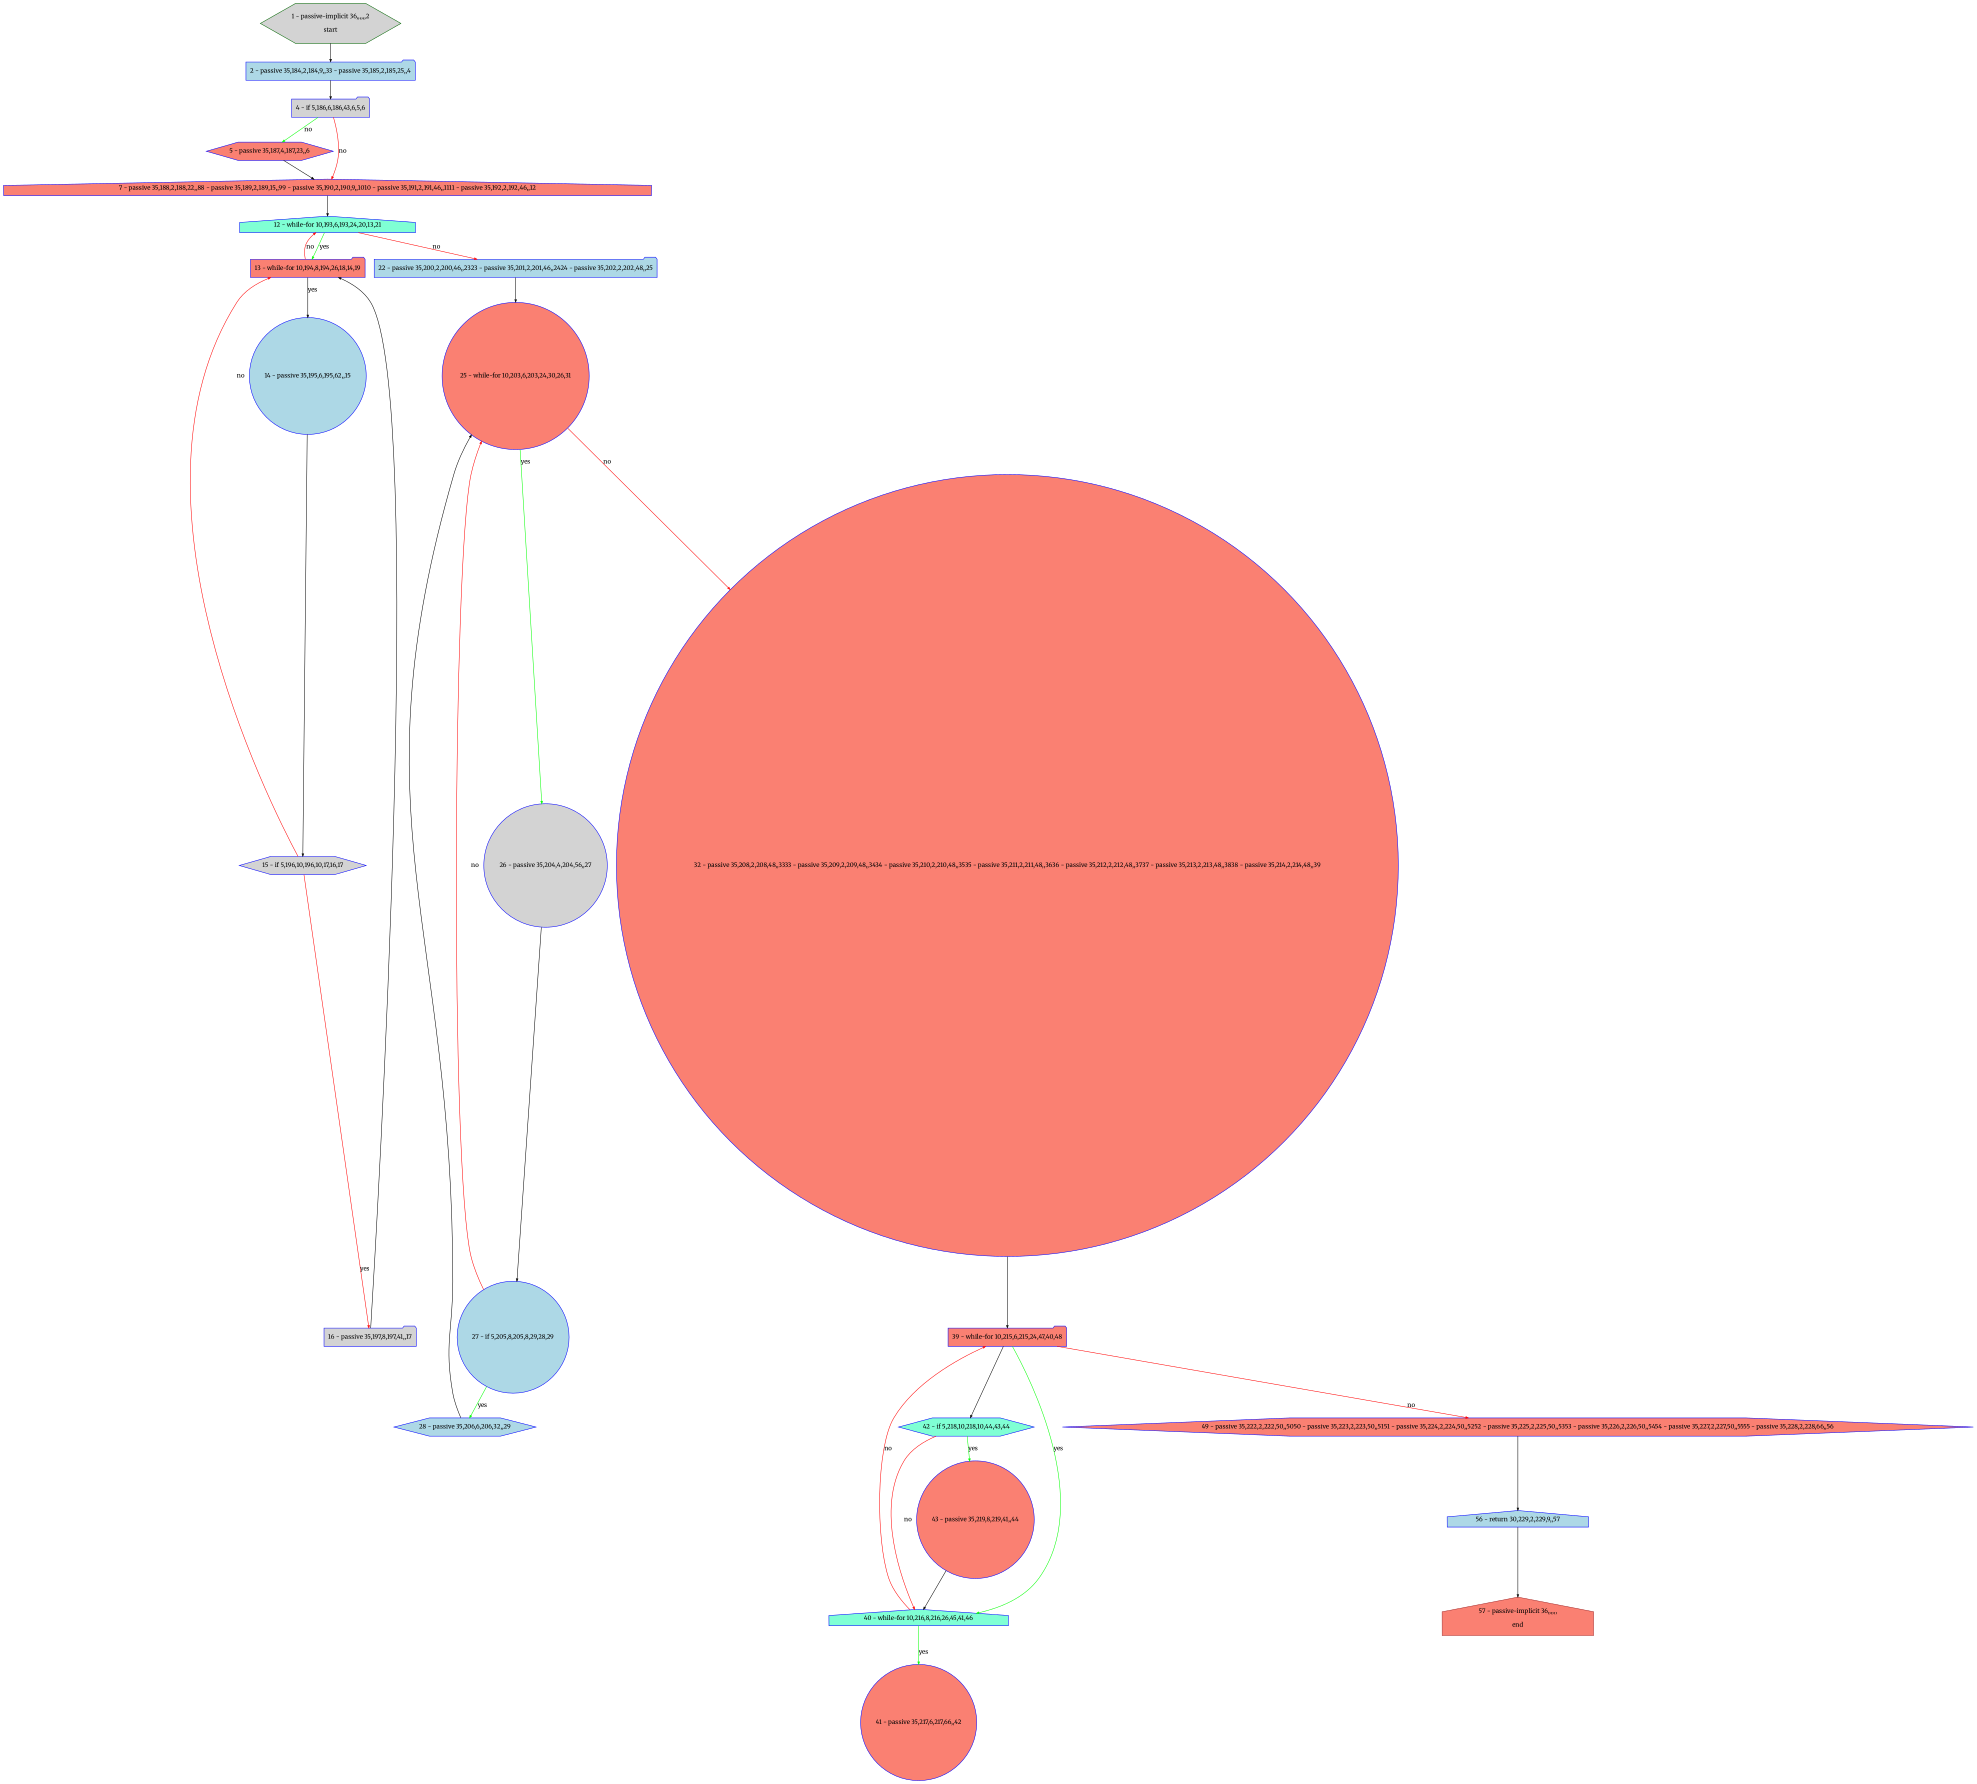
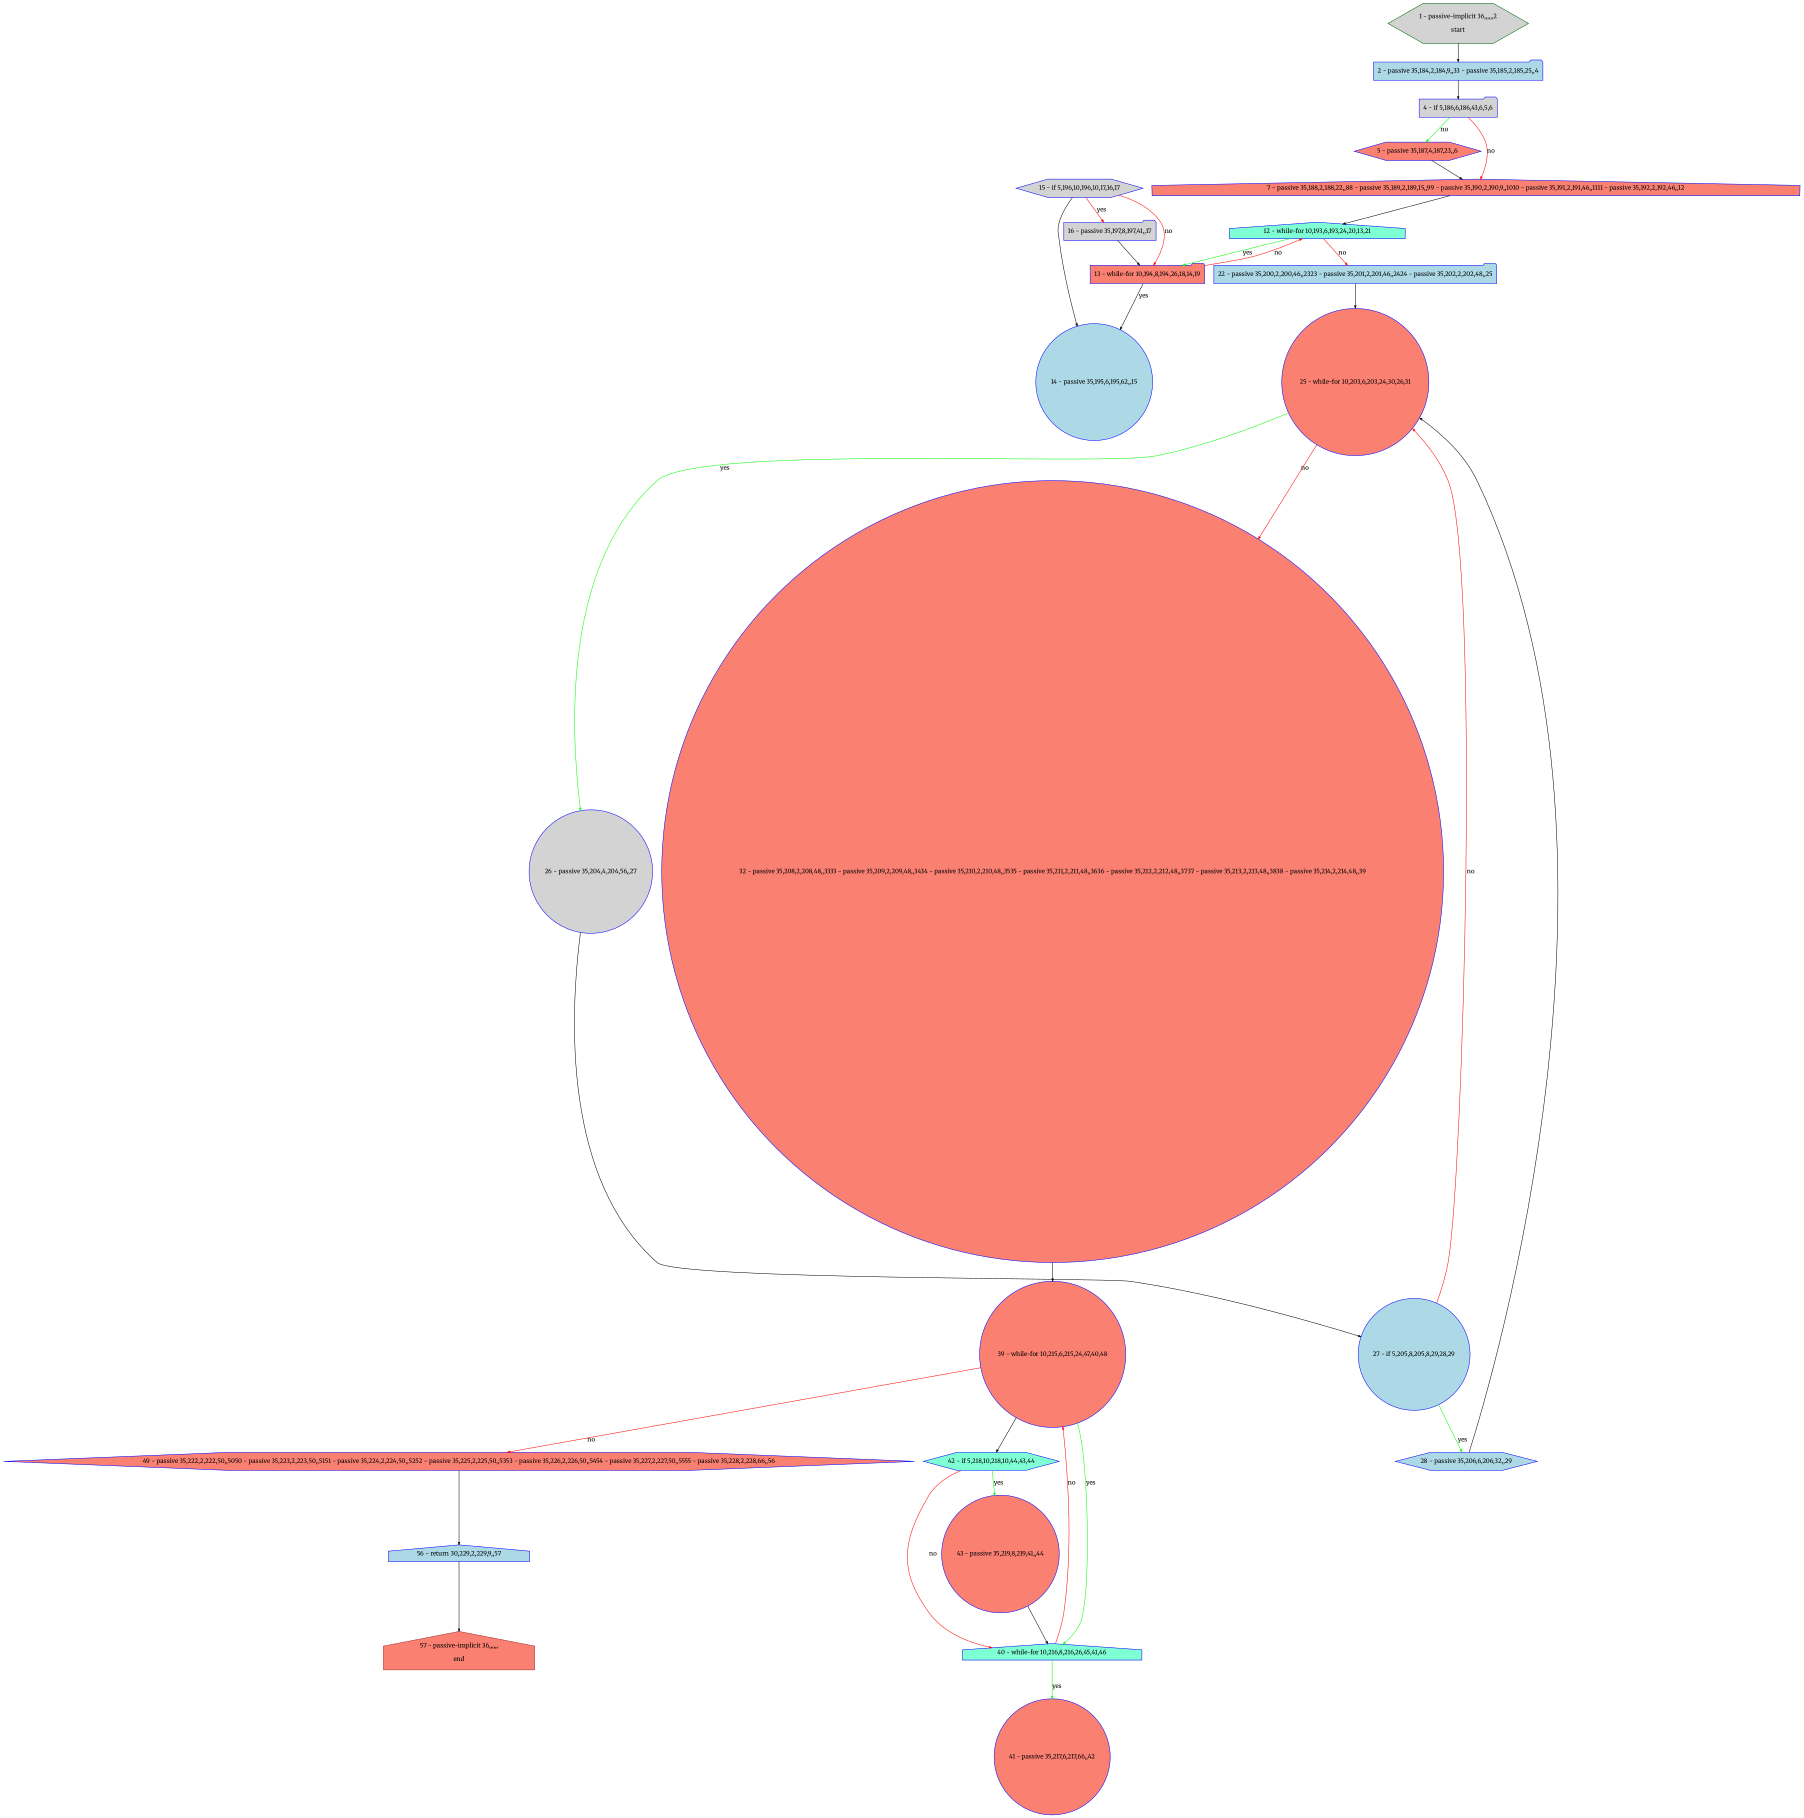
(305, 644) -> (1062, 259)
(1007, 1337) -> (1053, 1354)
